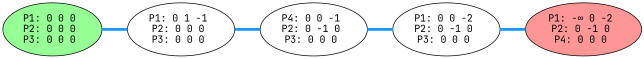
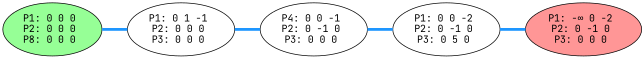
(52, 29) -> (52, 29)
(446, 29) -> (446, 29)
(584, 29) -> (584, 29)
